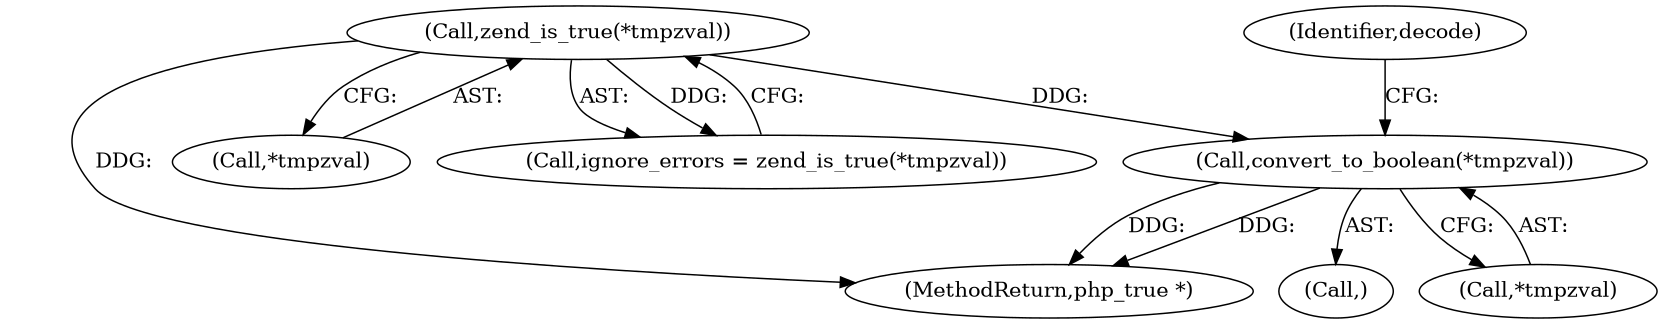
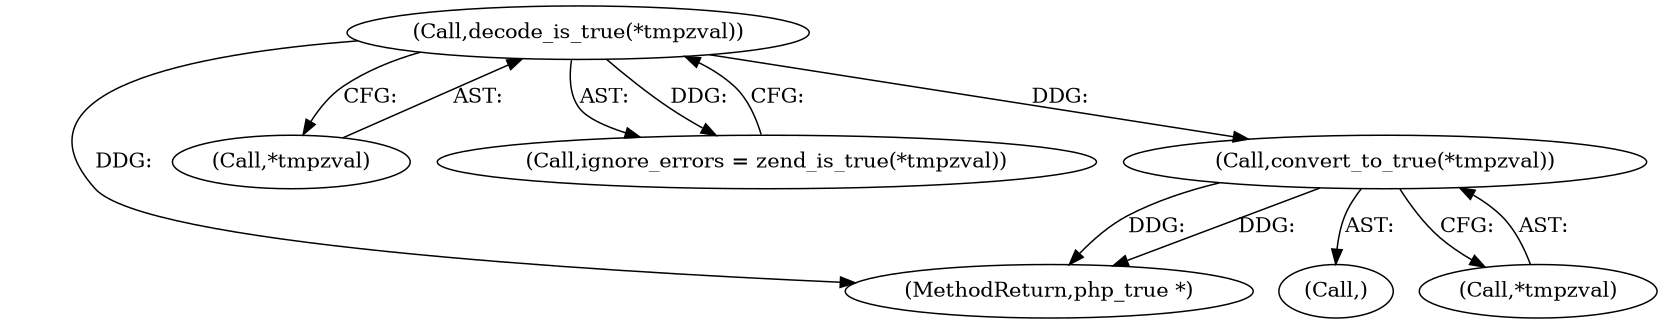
(578, 33) -> (578, 33)
(1385, 33) -> none
(1385, 162) -> (1385, 162)
